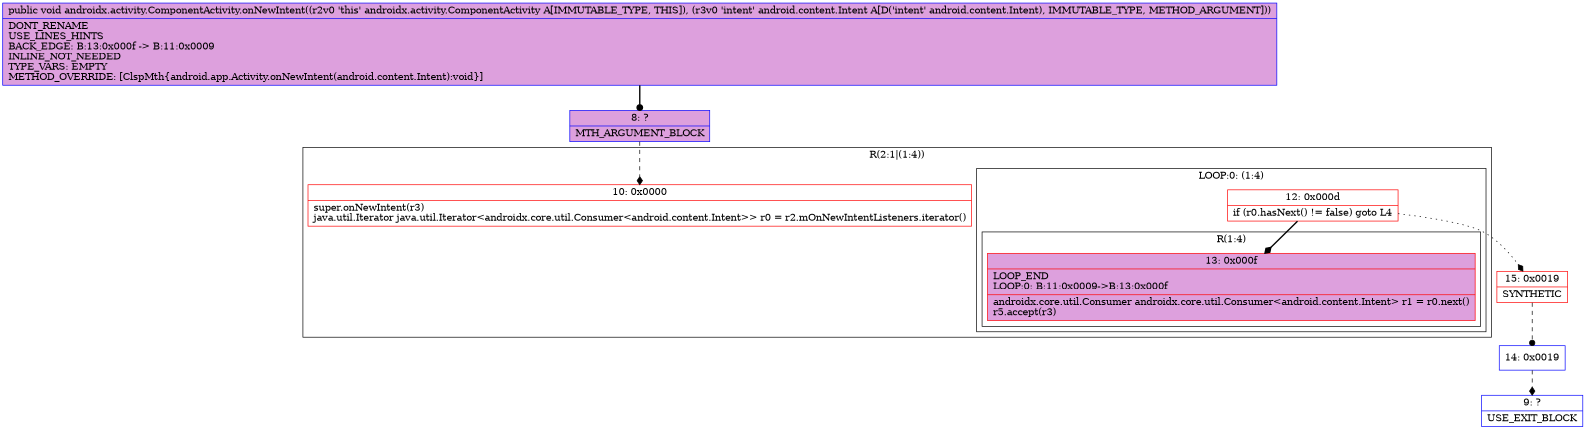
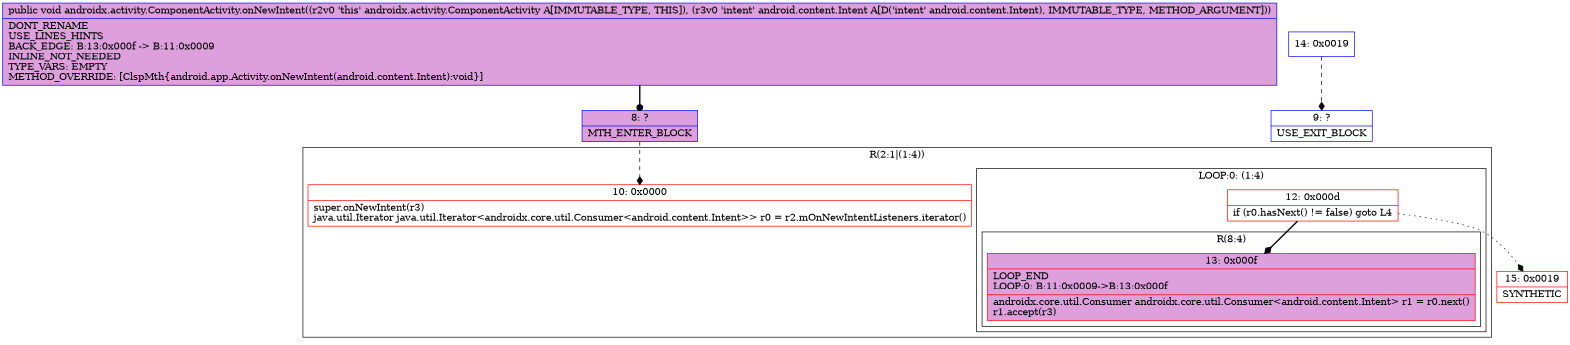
(640, 133) -> (640, 133)
(1231, 240) -> (1231, 240)
(1025, 312) -> (1025, 312)
(1532, 321) -> none
